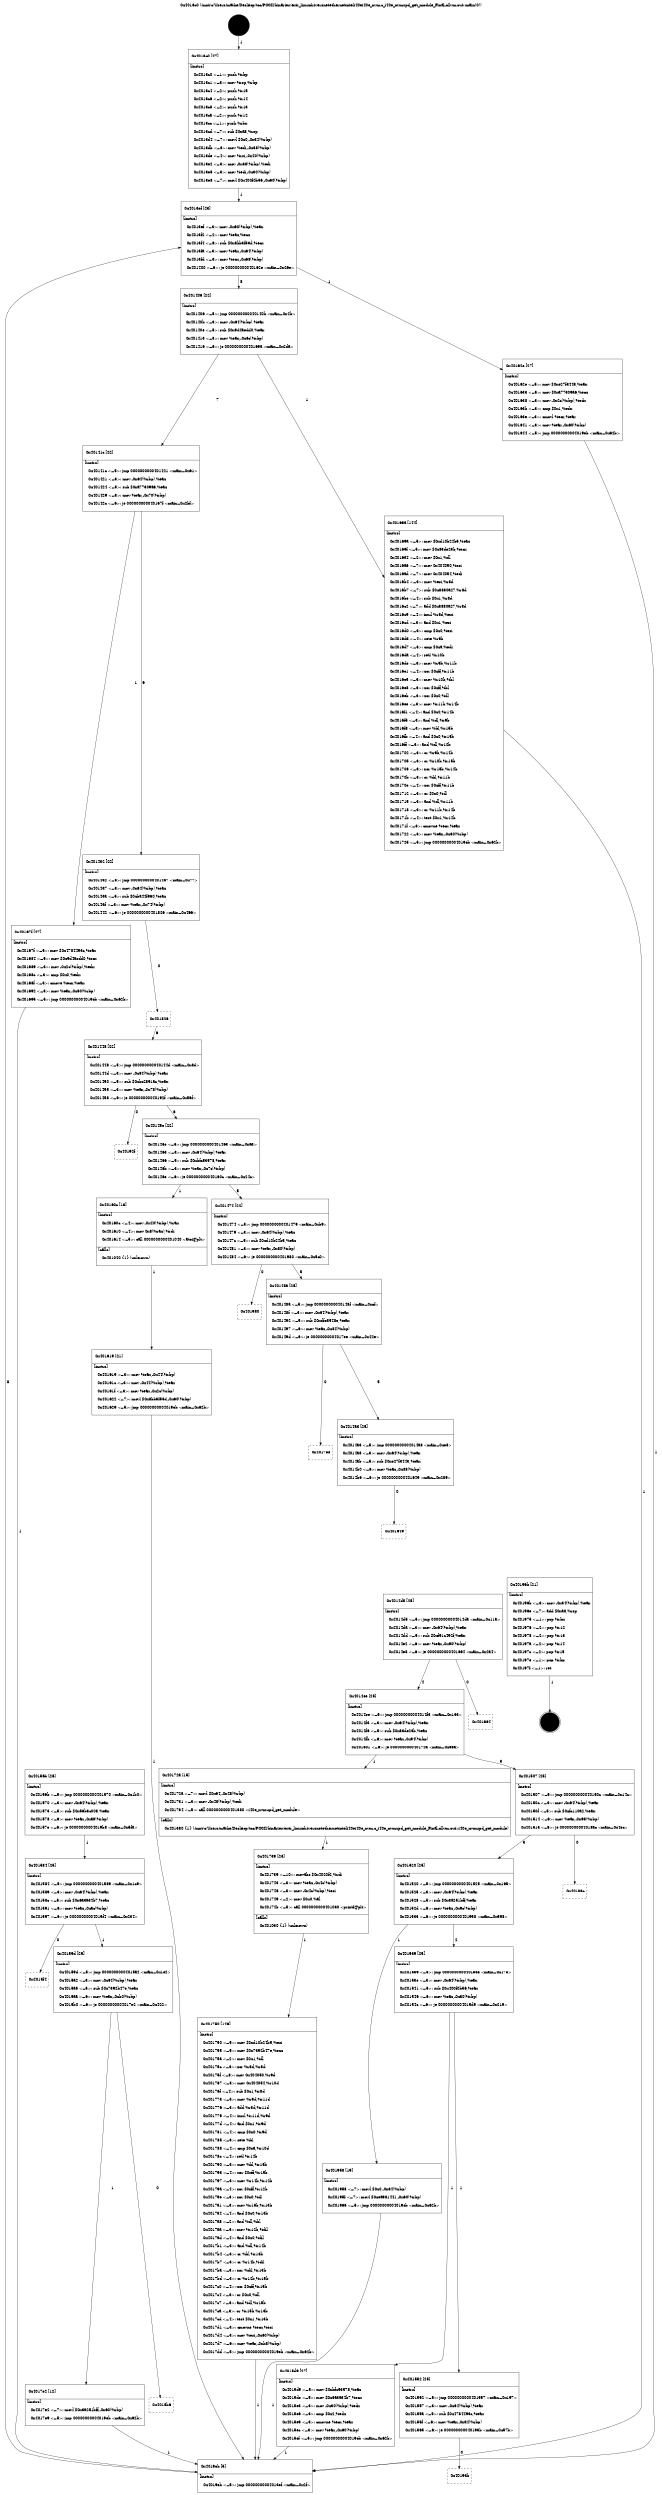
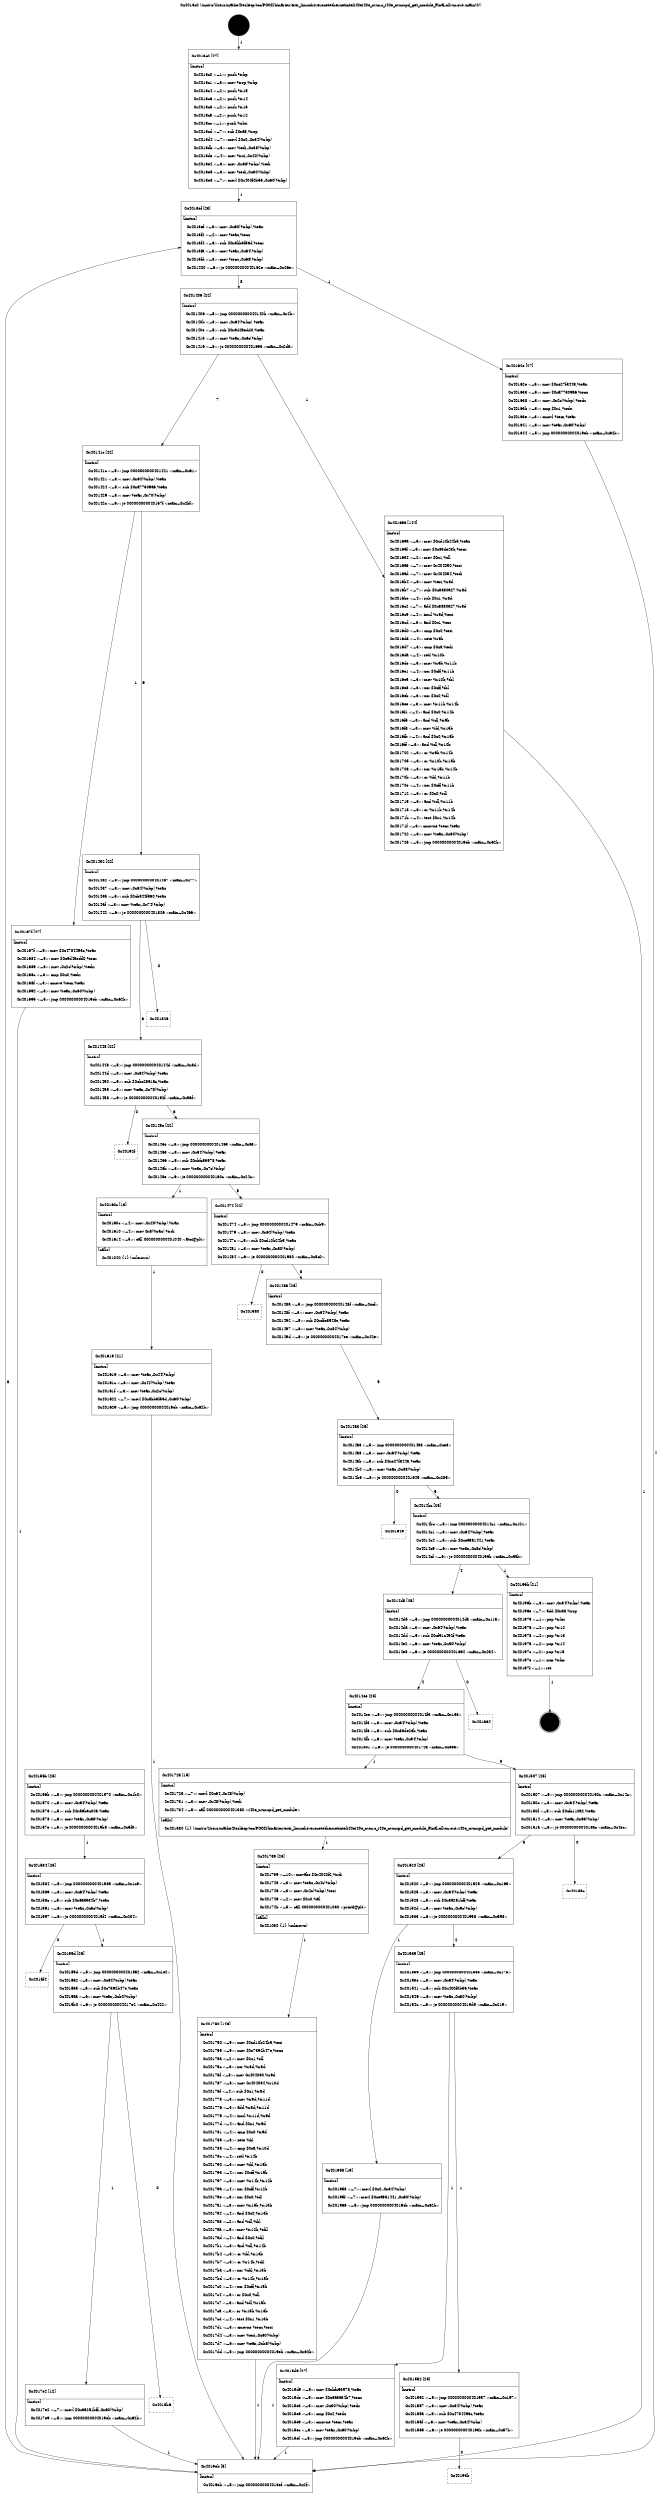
(155, 1032) -> (140, 979)
(320, 1453) -> none
none -> (470, 1532)
